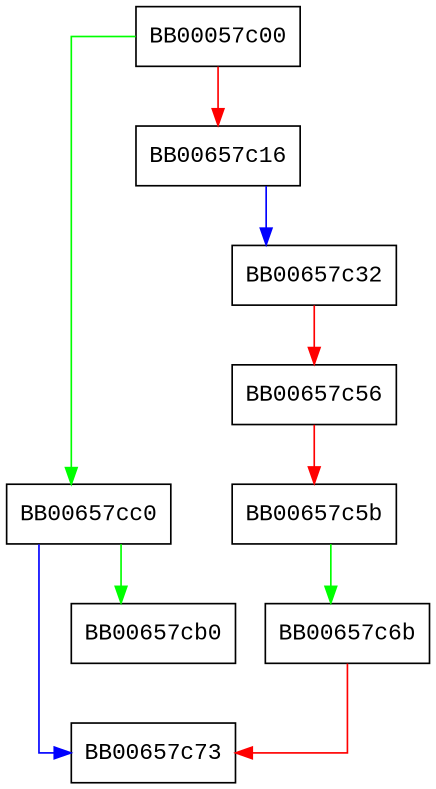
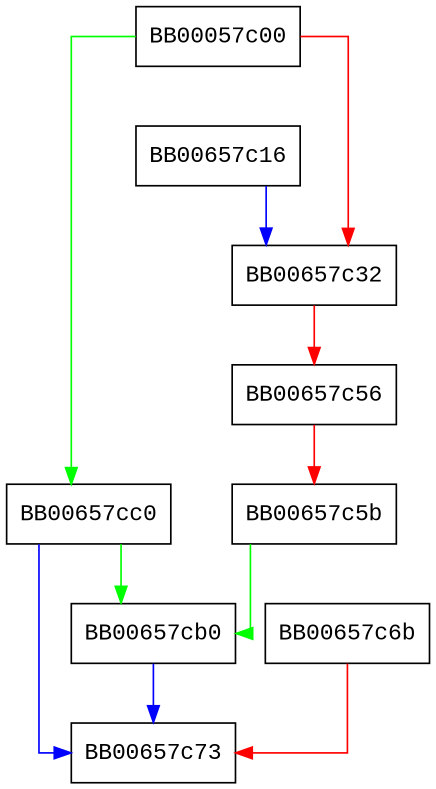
(218, 88) -> (348, 109)
(331, 565) -> (250, 590)
none -> (153, 685)
